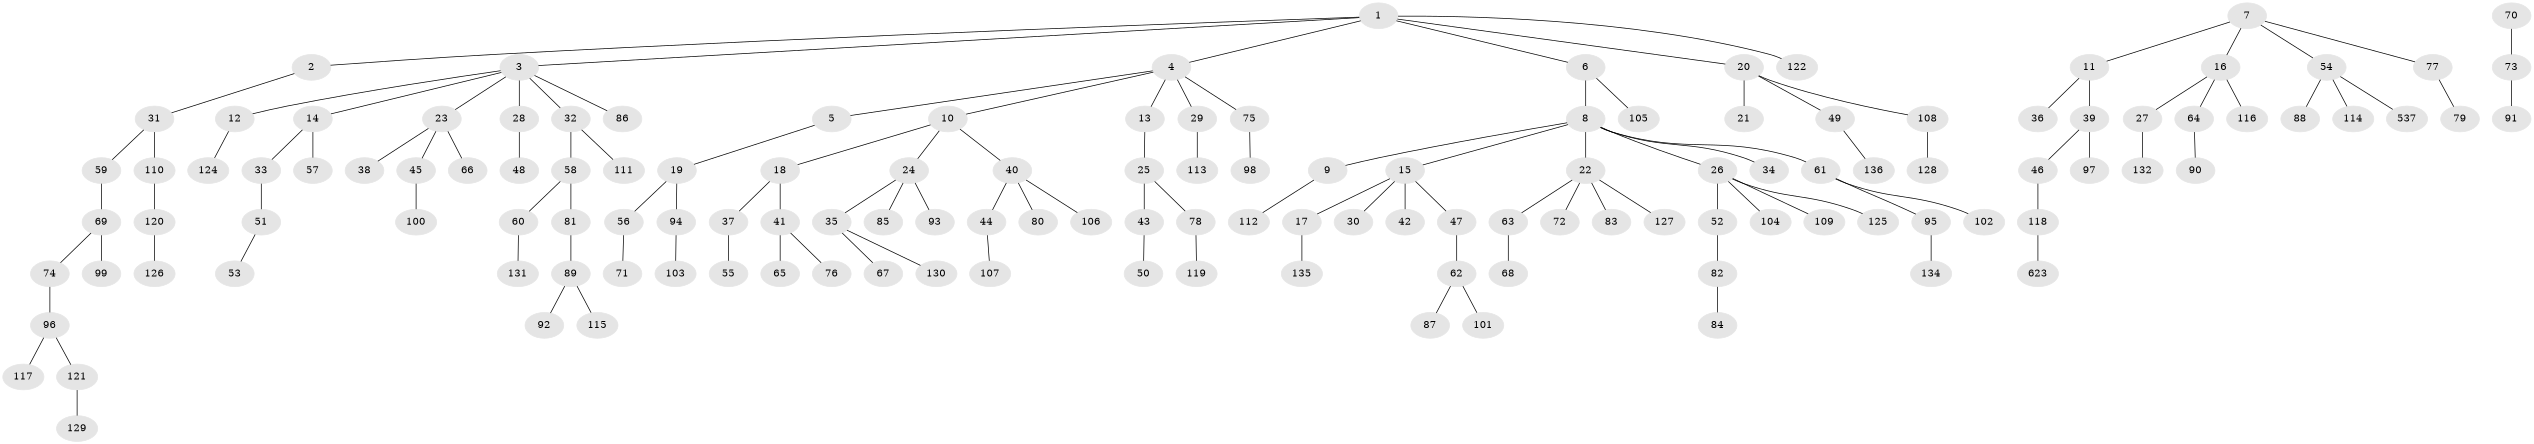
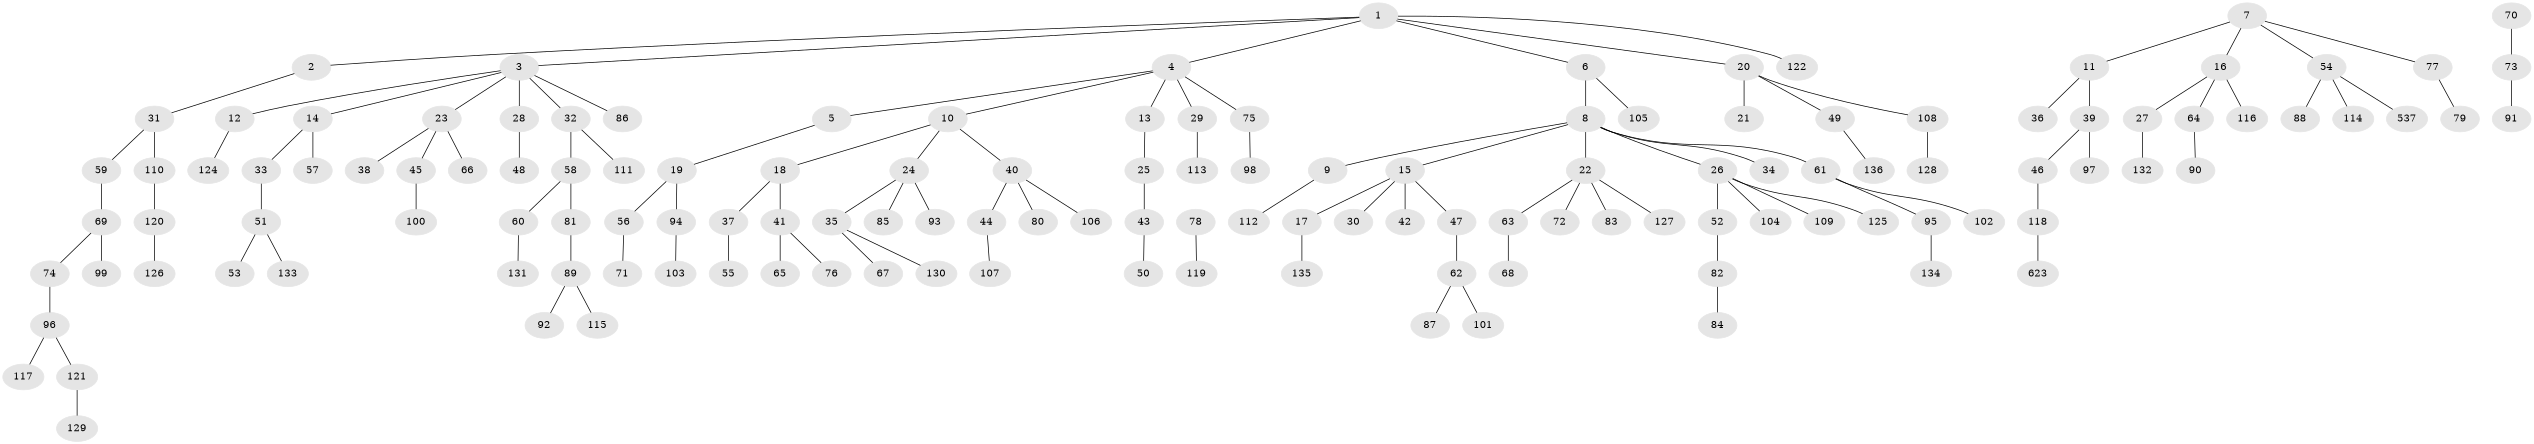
(1170, 196) -> none
none -> (288, 274)
